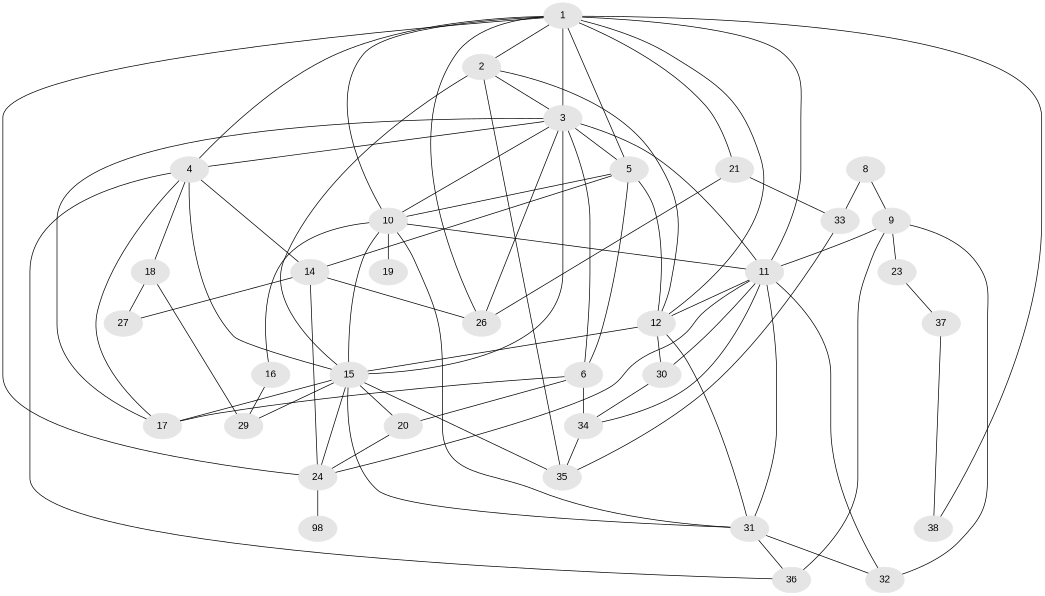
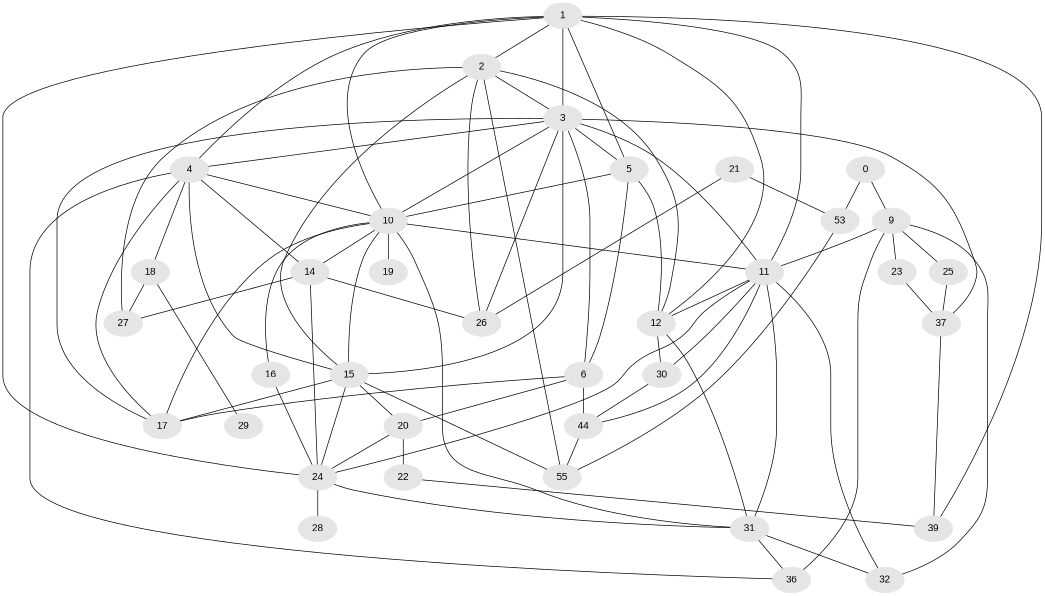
(670, 74) -> none
none -> (228, 115)
(432, 126) -> (468, 195)
none -> (836, 140)
(866, 170) -> (866, 170)
none -> (289, 195)
(469, 221) -> (349, 247)
(840, 221) -> (840, 221)
none -> (948, 272)
none -> (240, 287)
(516, 347) -> none
(260, 394) -> (294, 426)
(304, 397) -> none
(584, 426) -> (584, 426)
none -> (403, 477)
(562, 477) -> (562, 477)
(498, 513) -> (531, 516)
(318, 529) -> (318, 529)
(933, 529) -> (933, 529)
